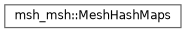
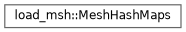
(93, 16) -> (93, 16)
